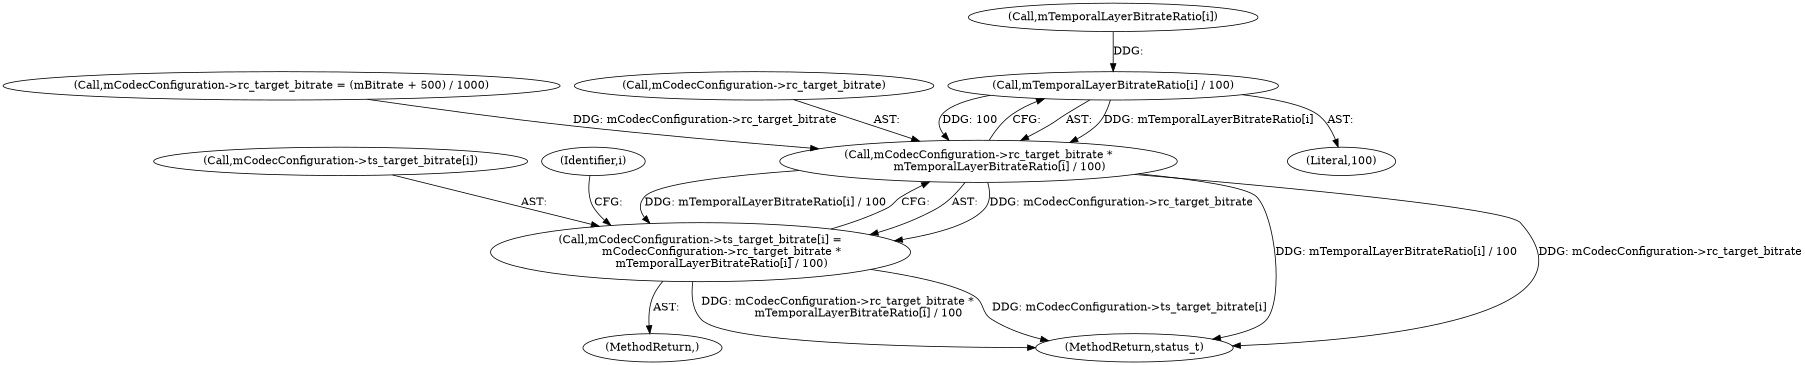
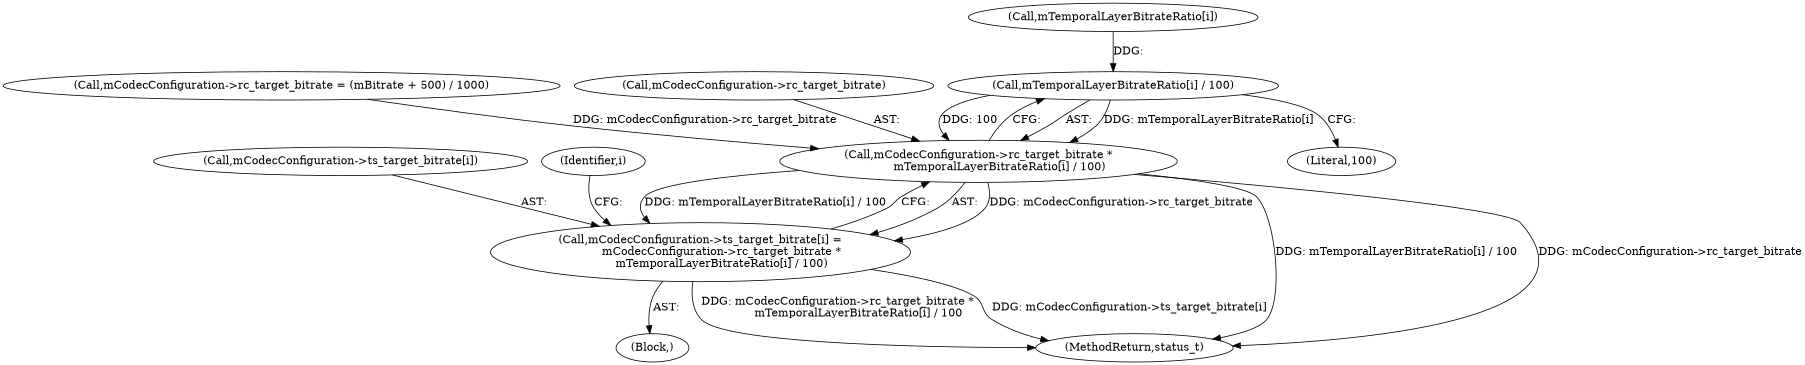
(1342, 120) -> (1344, 120)
(652, 348) -> (652, 348)
